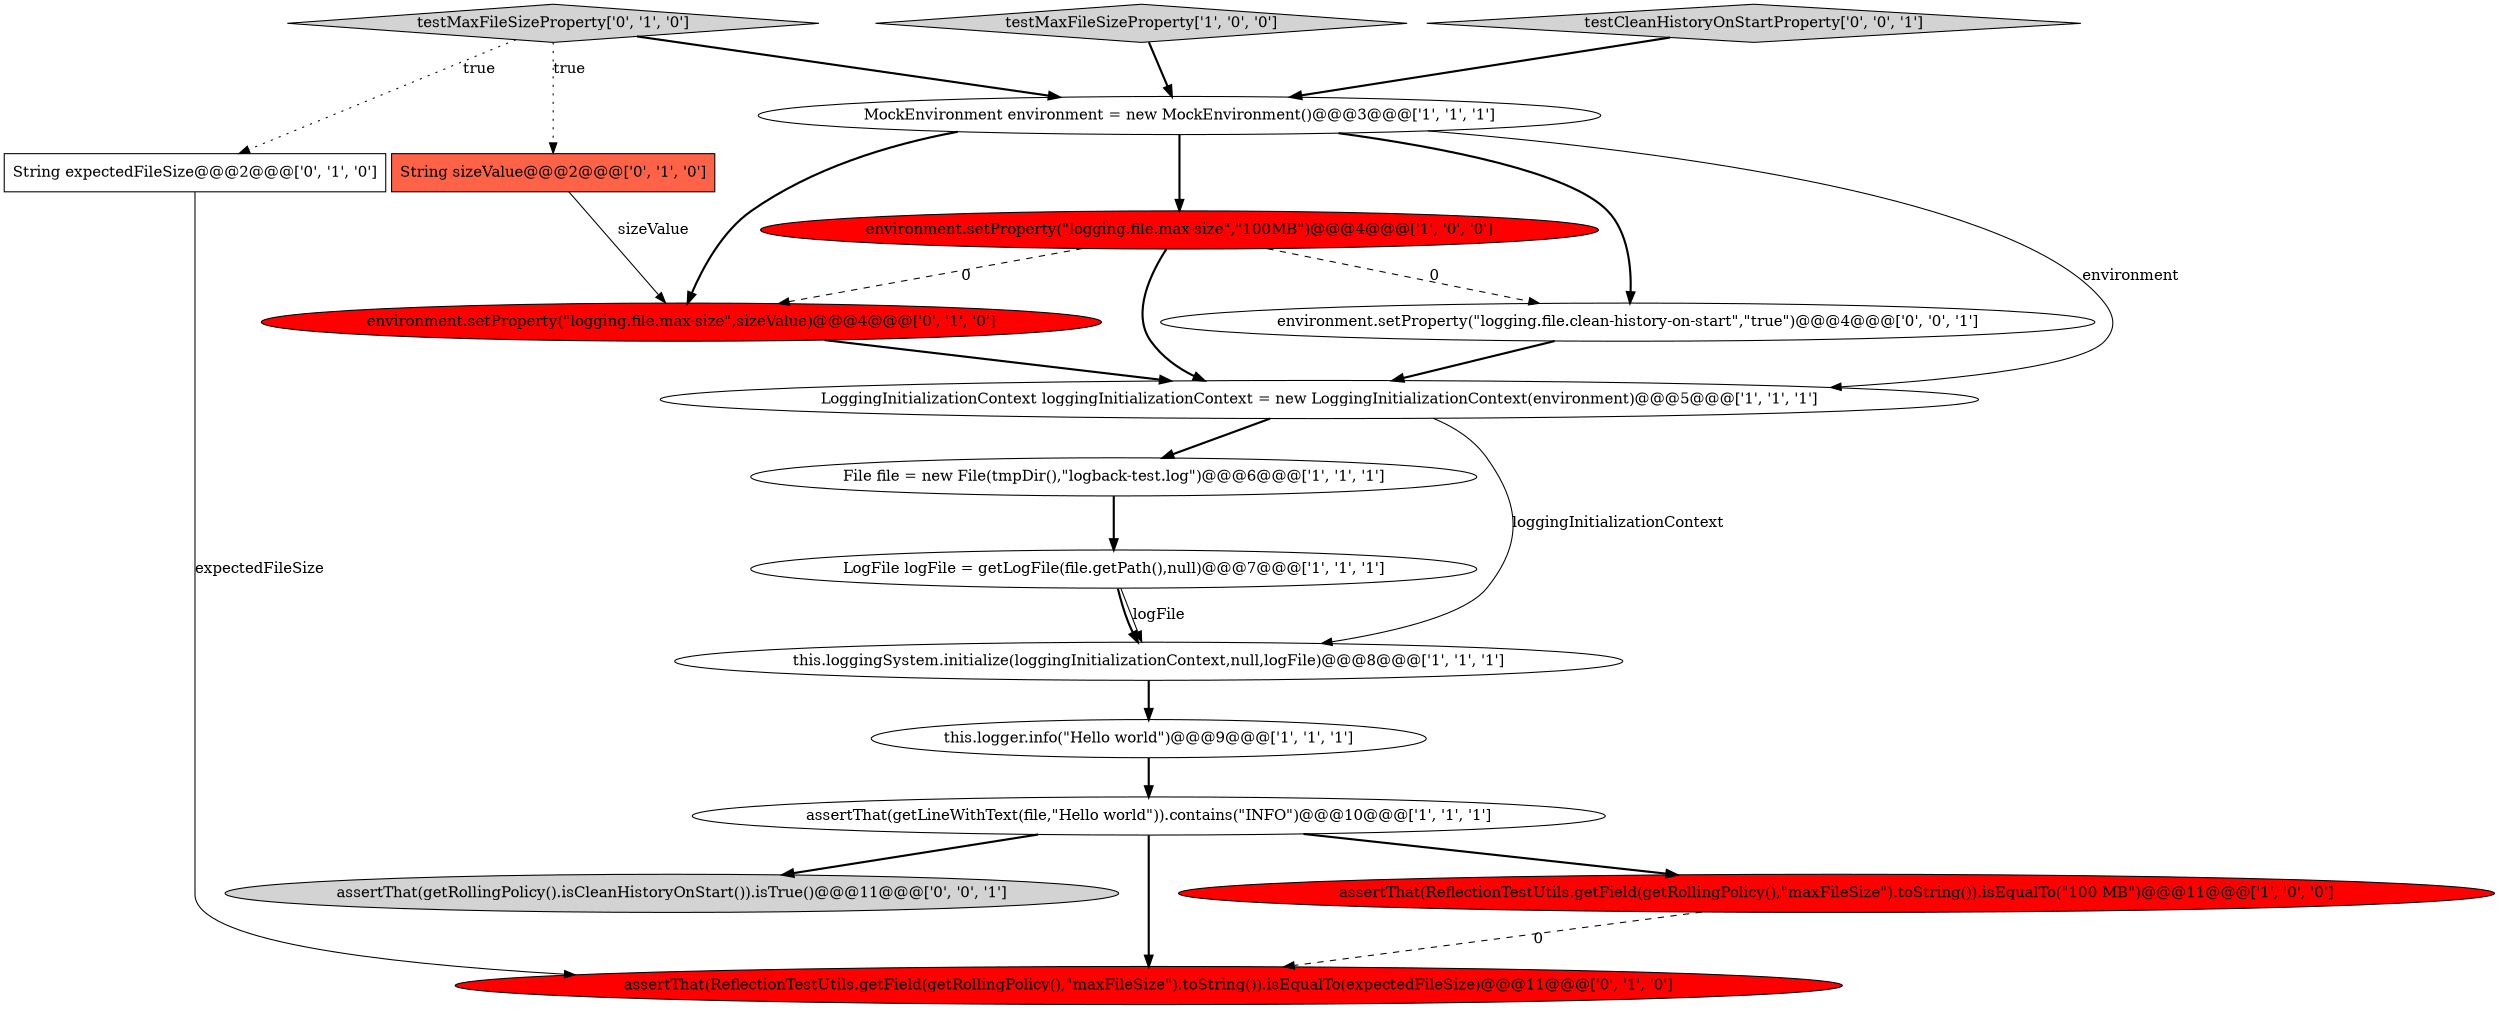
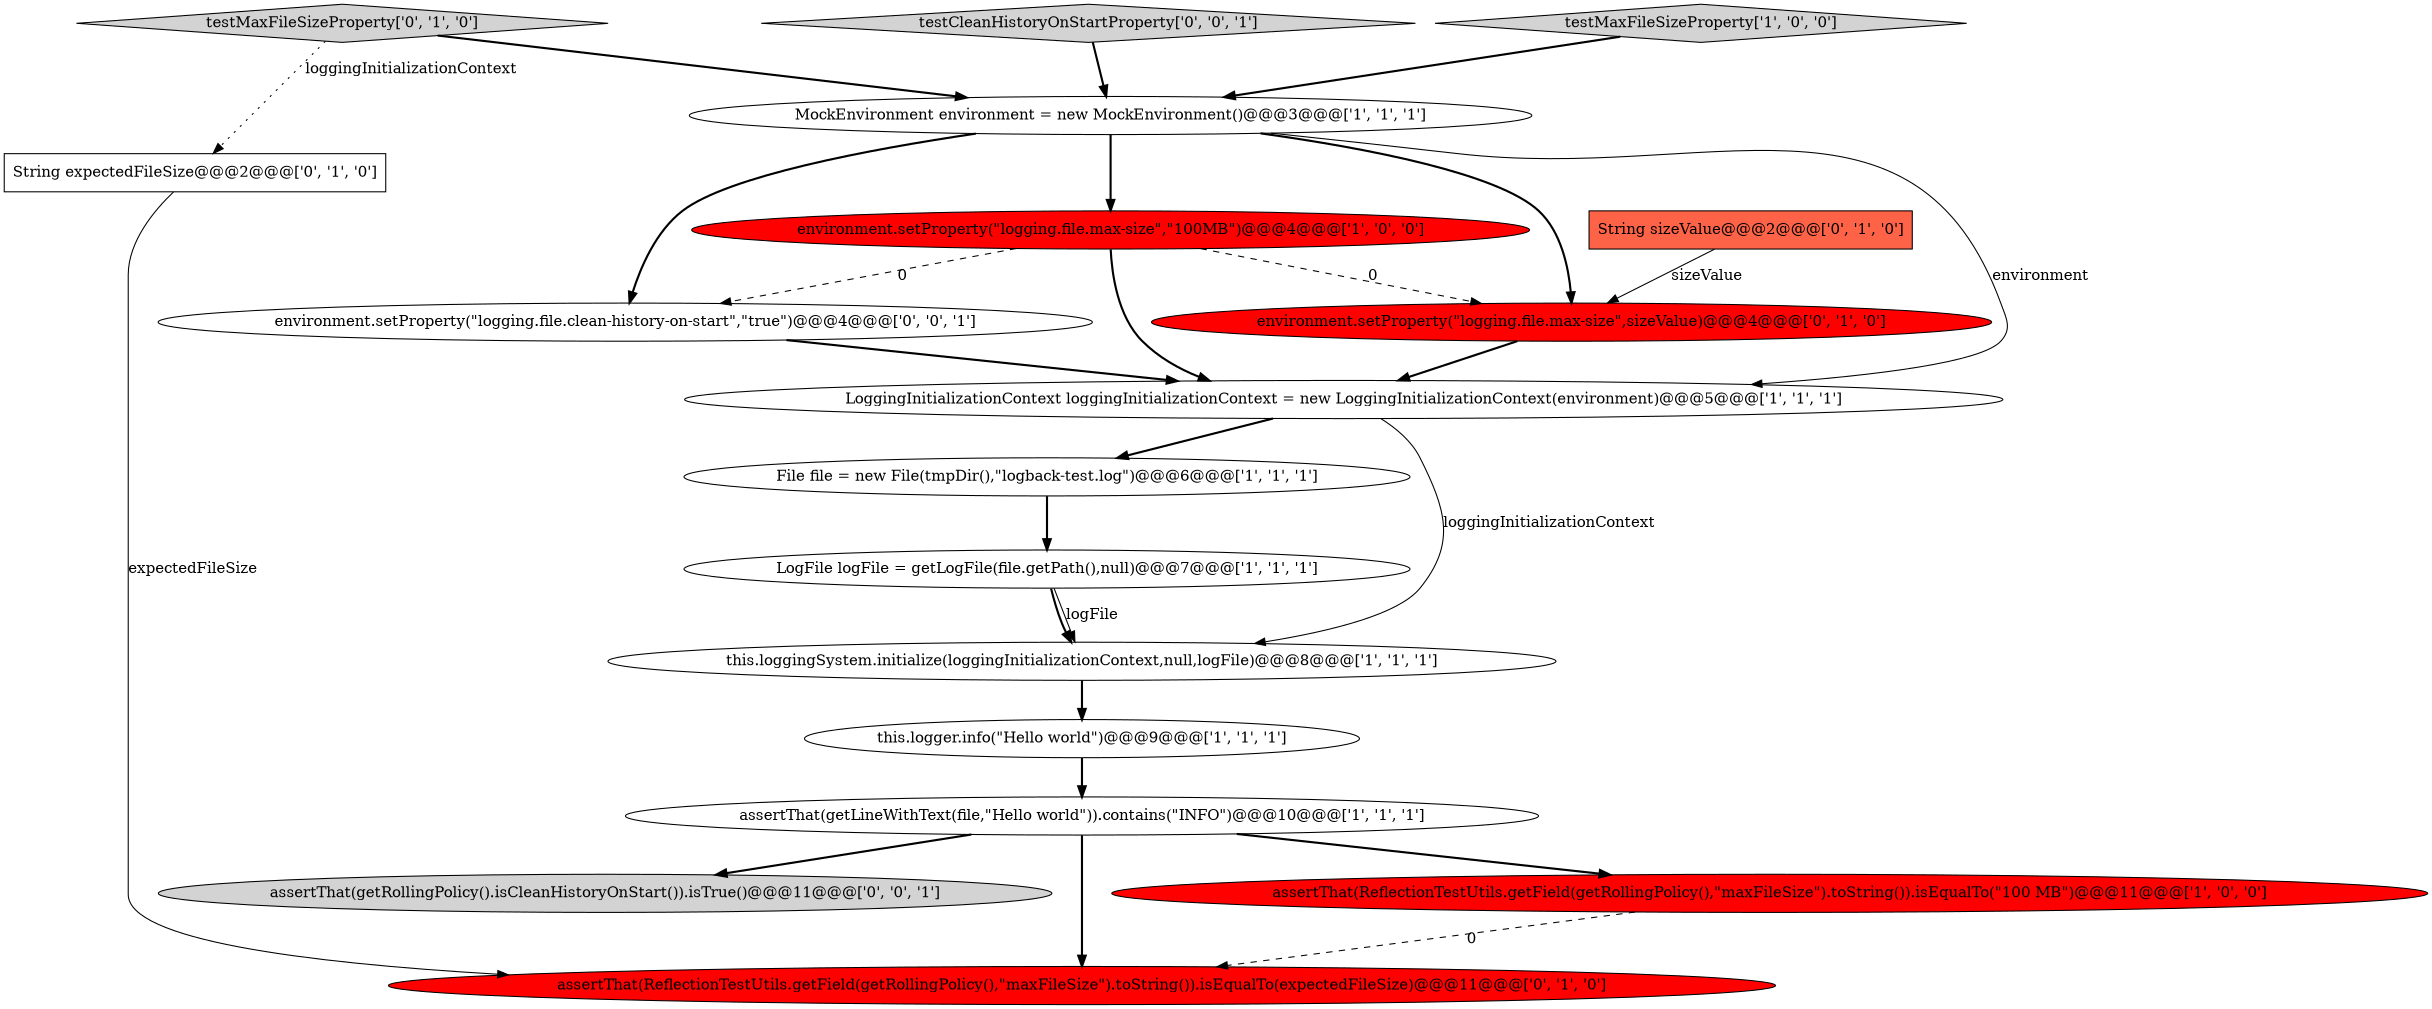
(480, 69) -> (411, 69)
(553, 92) -> none
